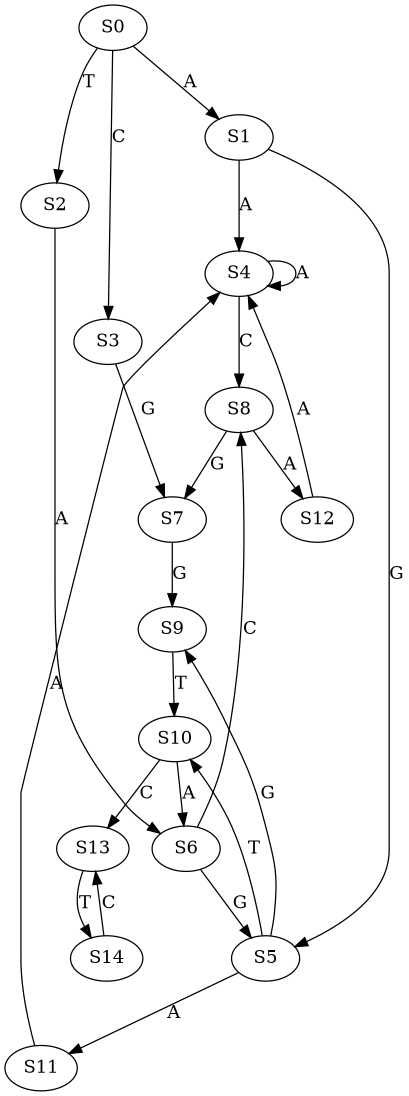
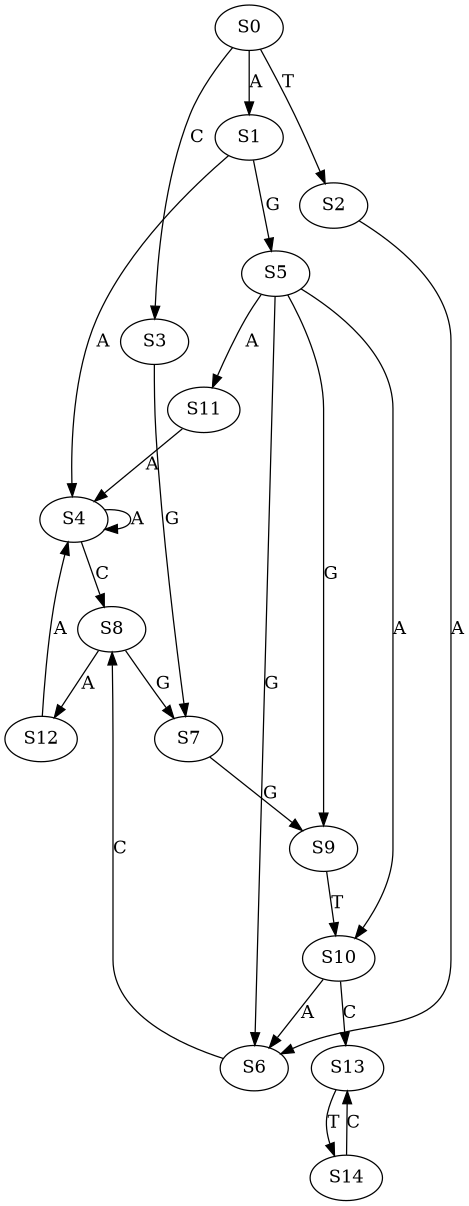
(254, 849) -> (399, 629)
(222, 899) -> (265, 664)
